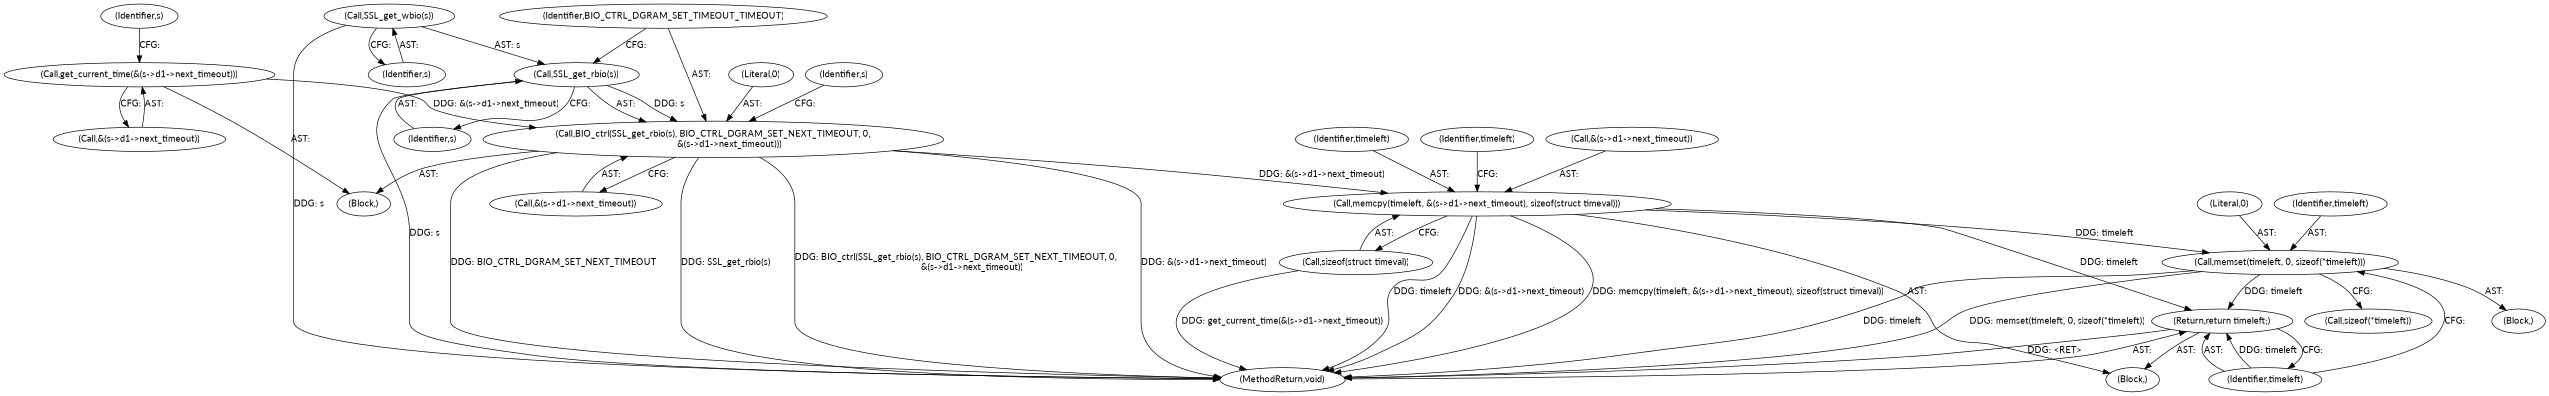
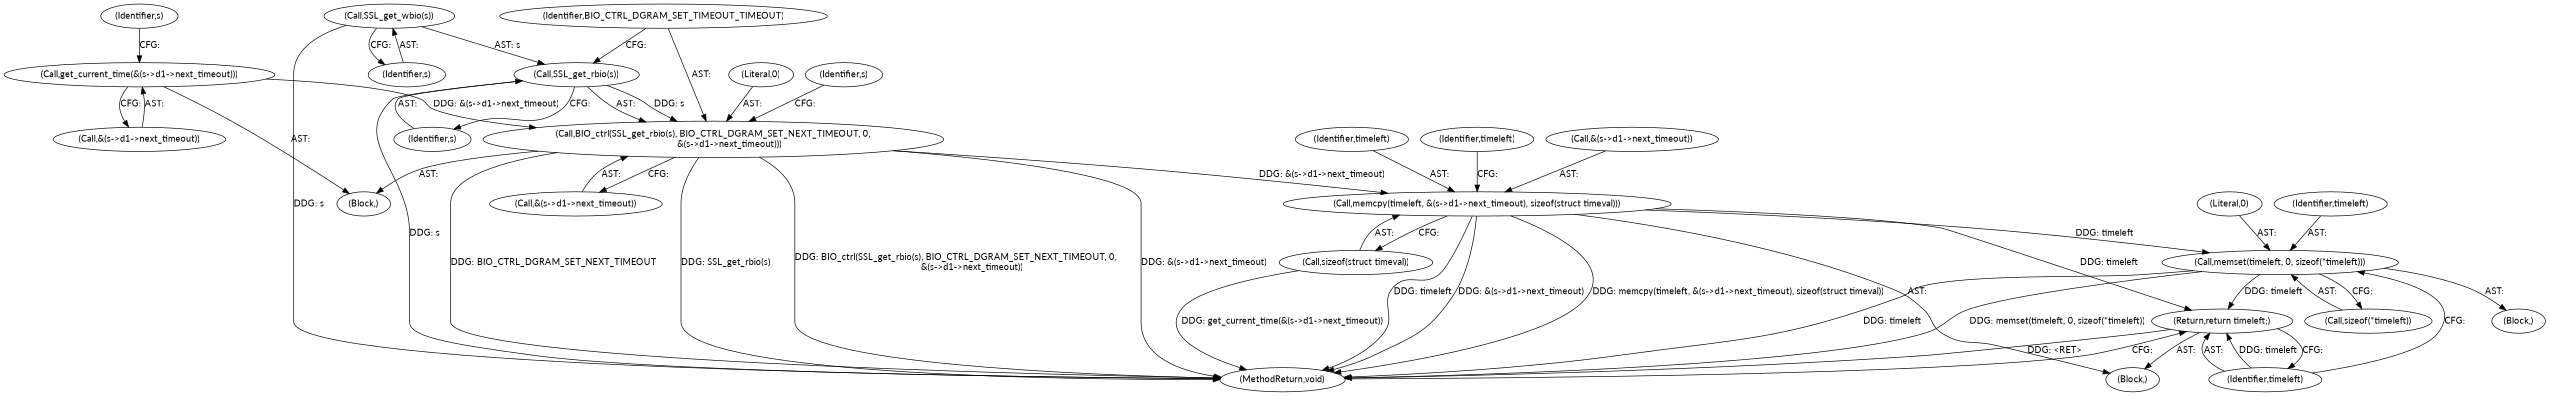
none -> (2318, 297)
(2144, 350) -> (2144, 350)
